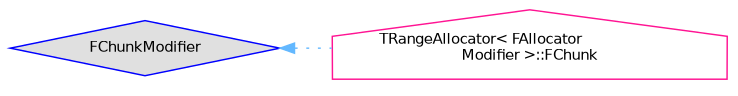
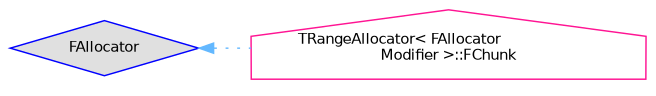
(145, 48) -> (104, 48)
